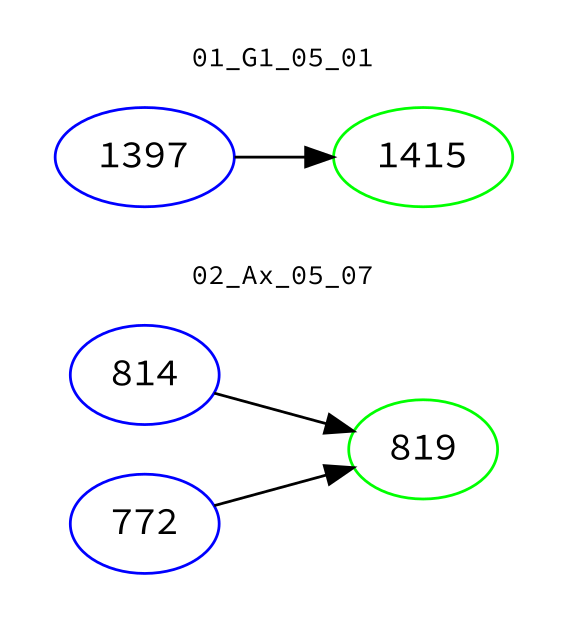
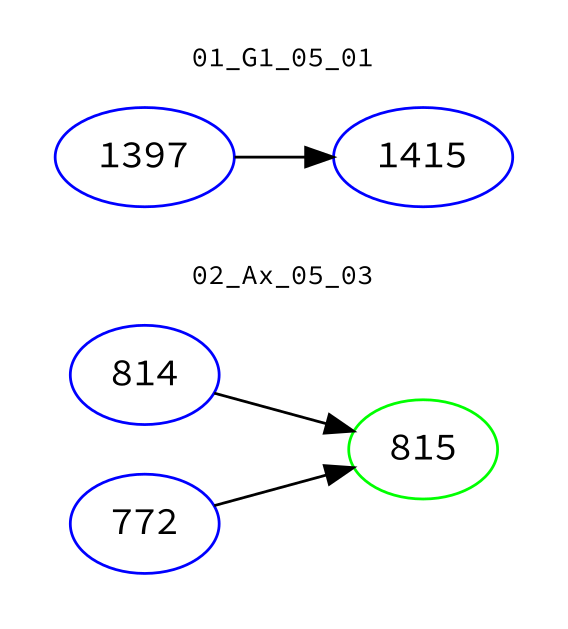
(423, 157) -> (423, 157)
(284, 277) -> (284, 277)
(423, 449) -> (423, 449)
